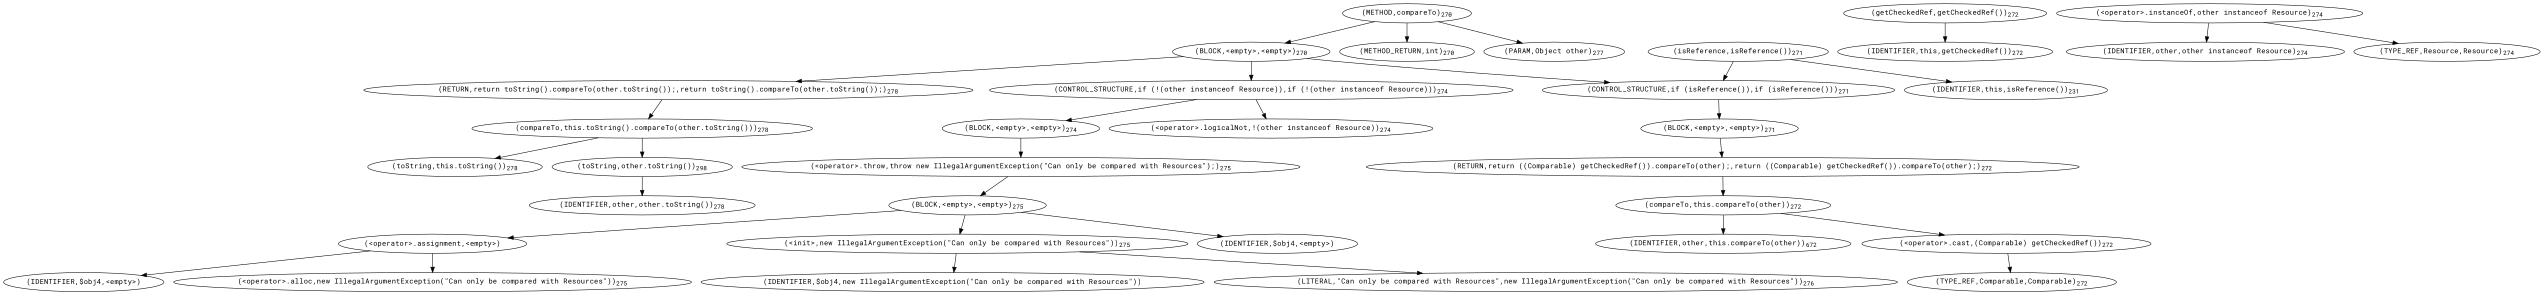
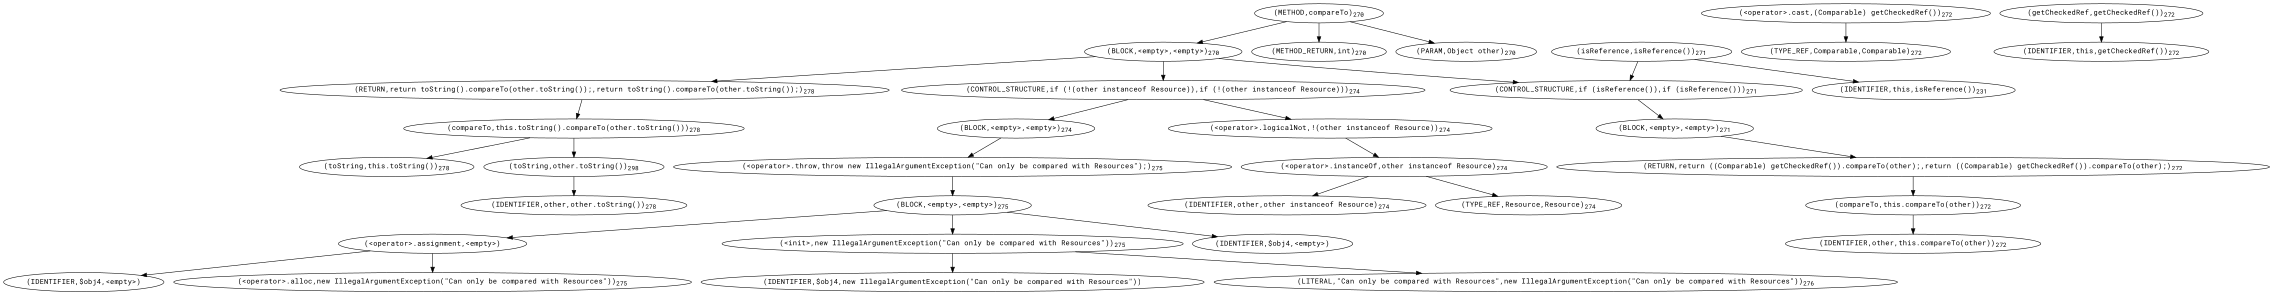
(1598, 51) -> (1510, 51)
none -> (1360, 146)
(1860, 224) -> none
(1812, 243) -> (2001, 243)
